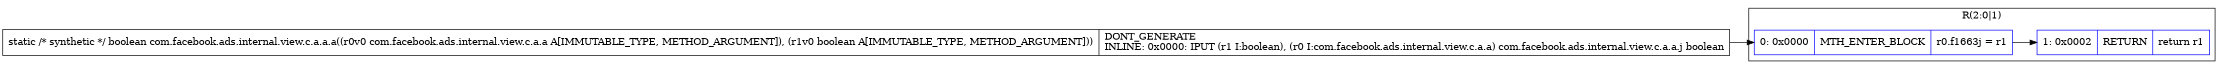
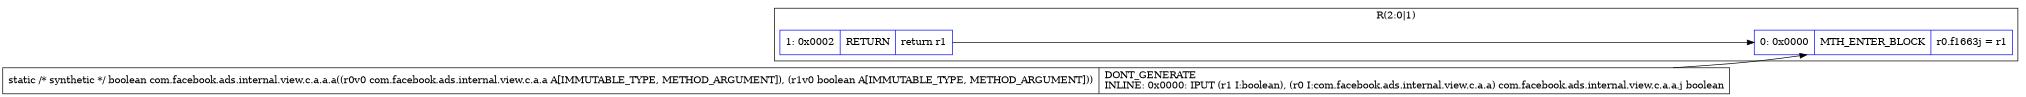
(2021, 42) -> (1350, 42)
